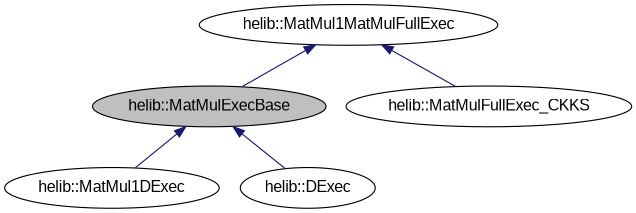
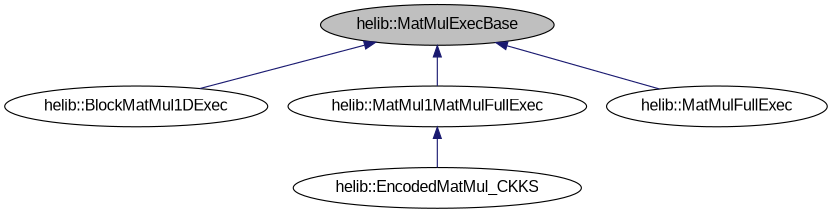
(274, 69) -> (437, 71)
(489, 106) -> (437, 188)
(112, 188) -> (136, 106)
(308, 188) -> (717, 106)
